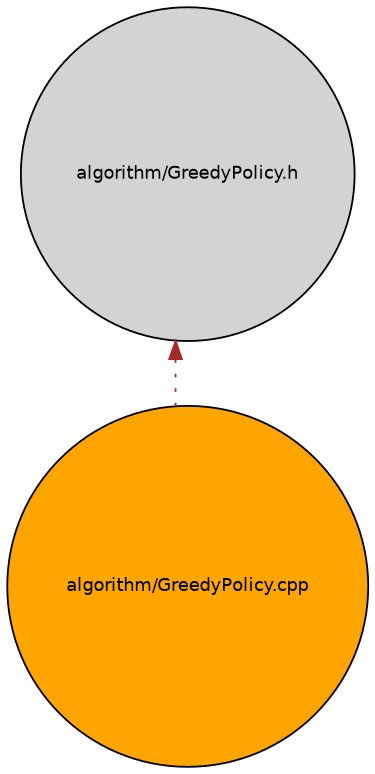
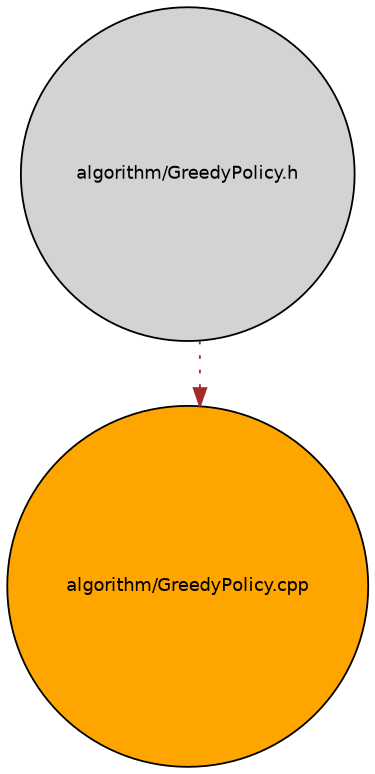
(175, 383) -> (200, 364)
